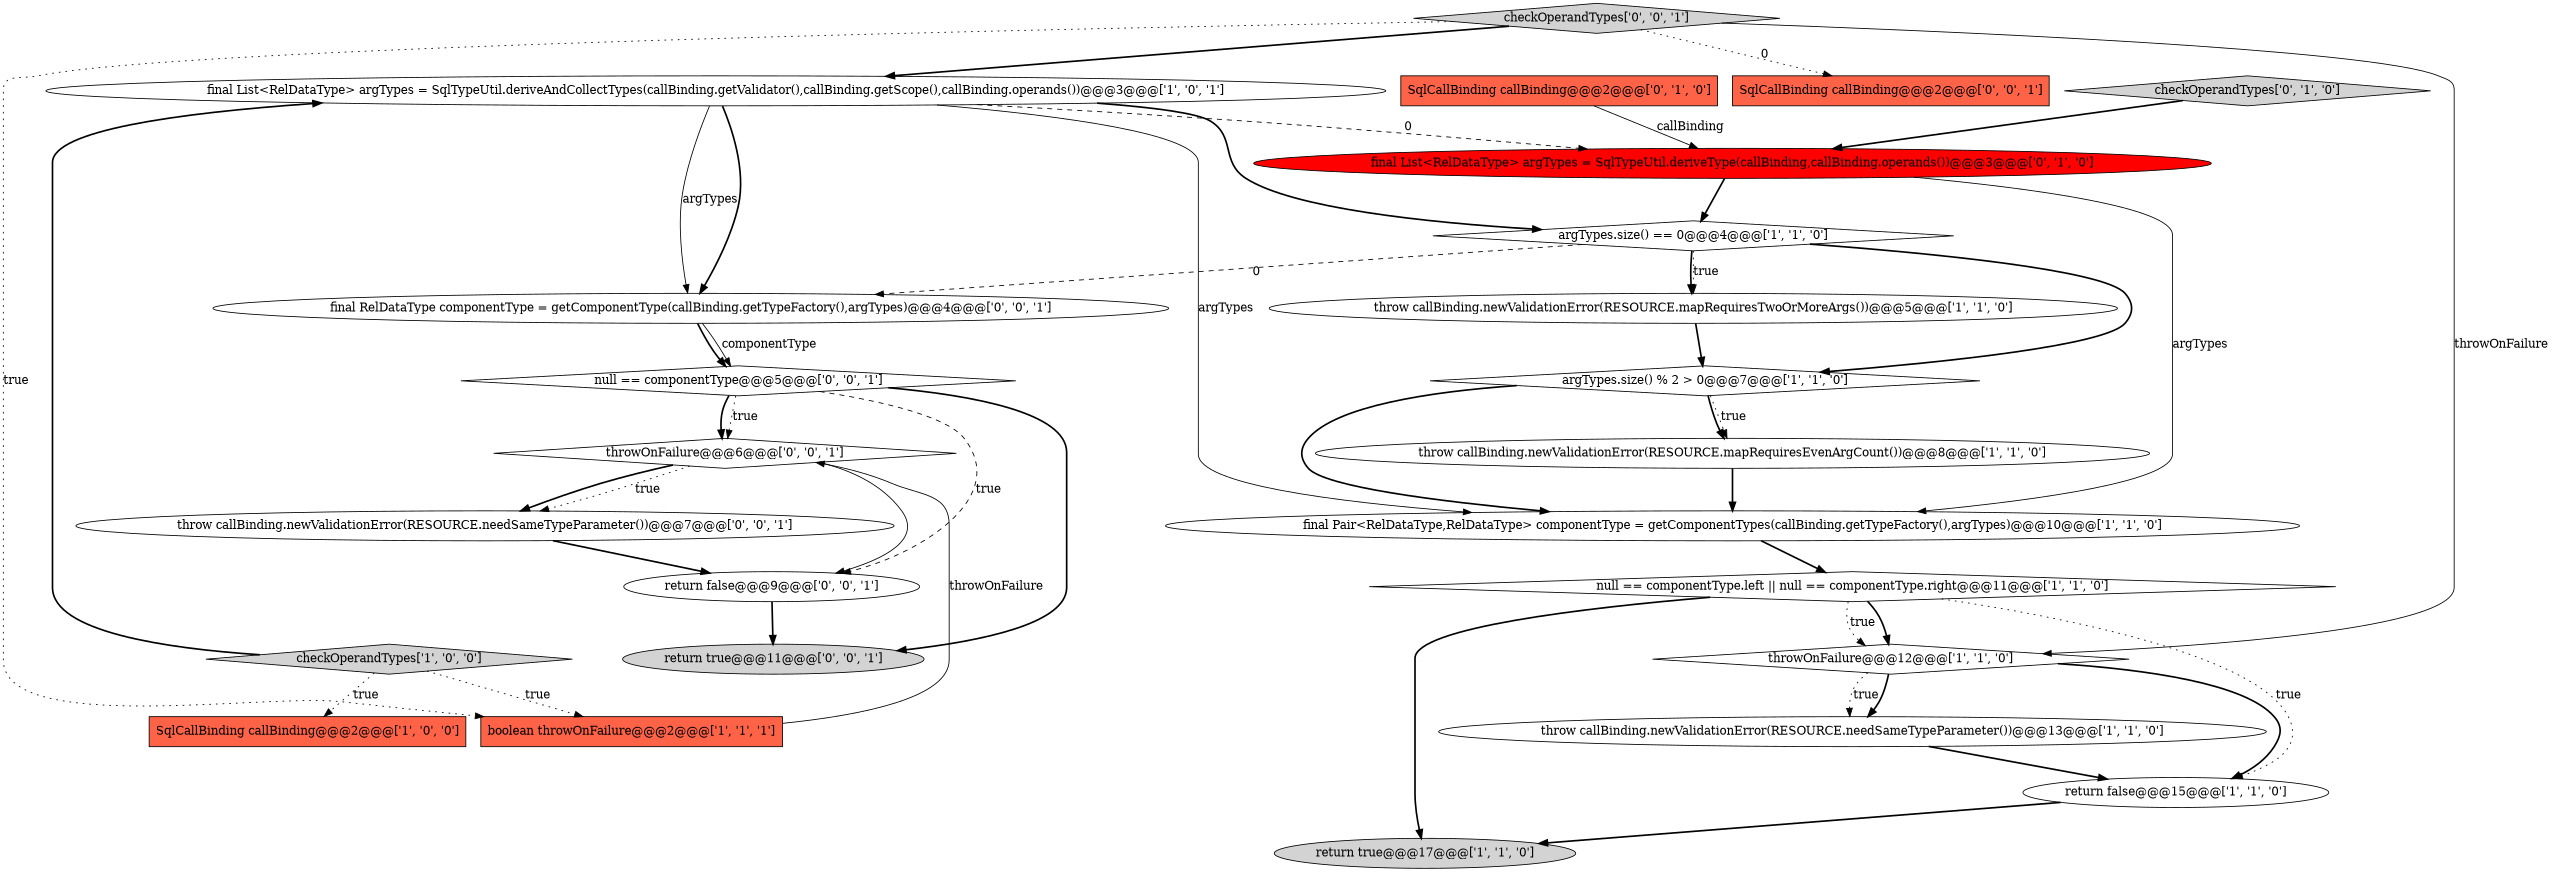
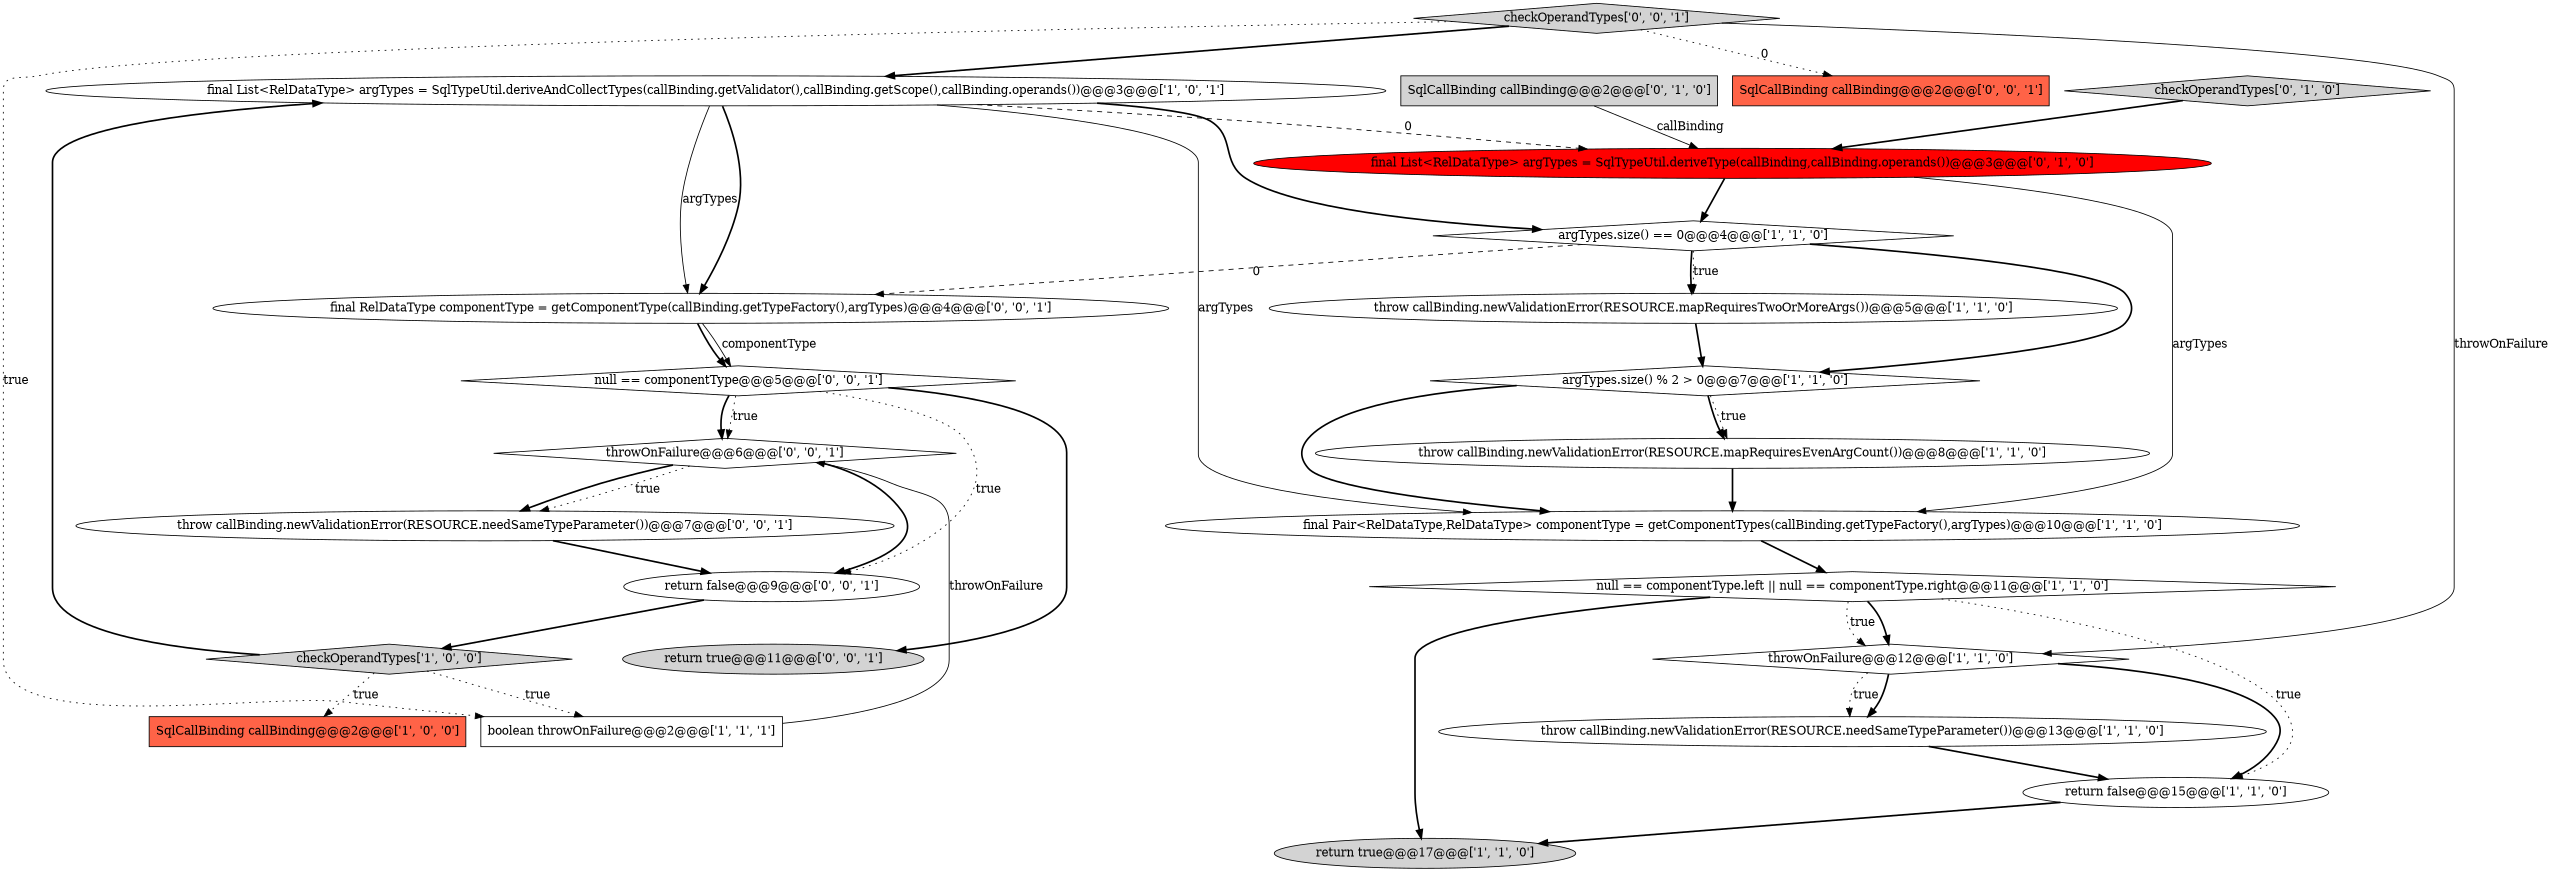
(1559, 91) -> (1559, 91)
(975, 462) -> (975, 462)
(902, 511) -> (902, 511)
(772, 619) -> (577, 623)
(632, 732) -> (632, 732)
